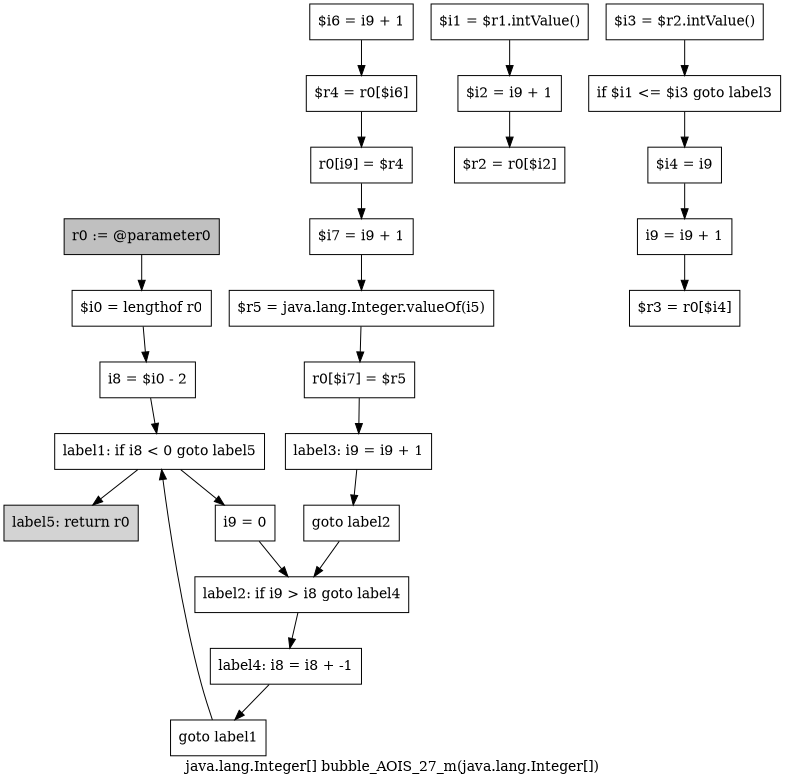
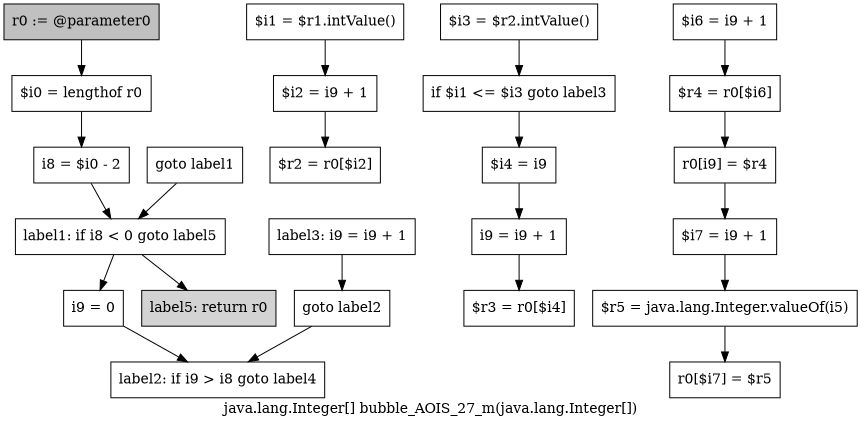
(359, 411) -> none
(286, 666) -> none
